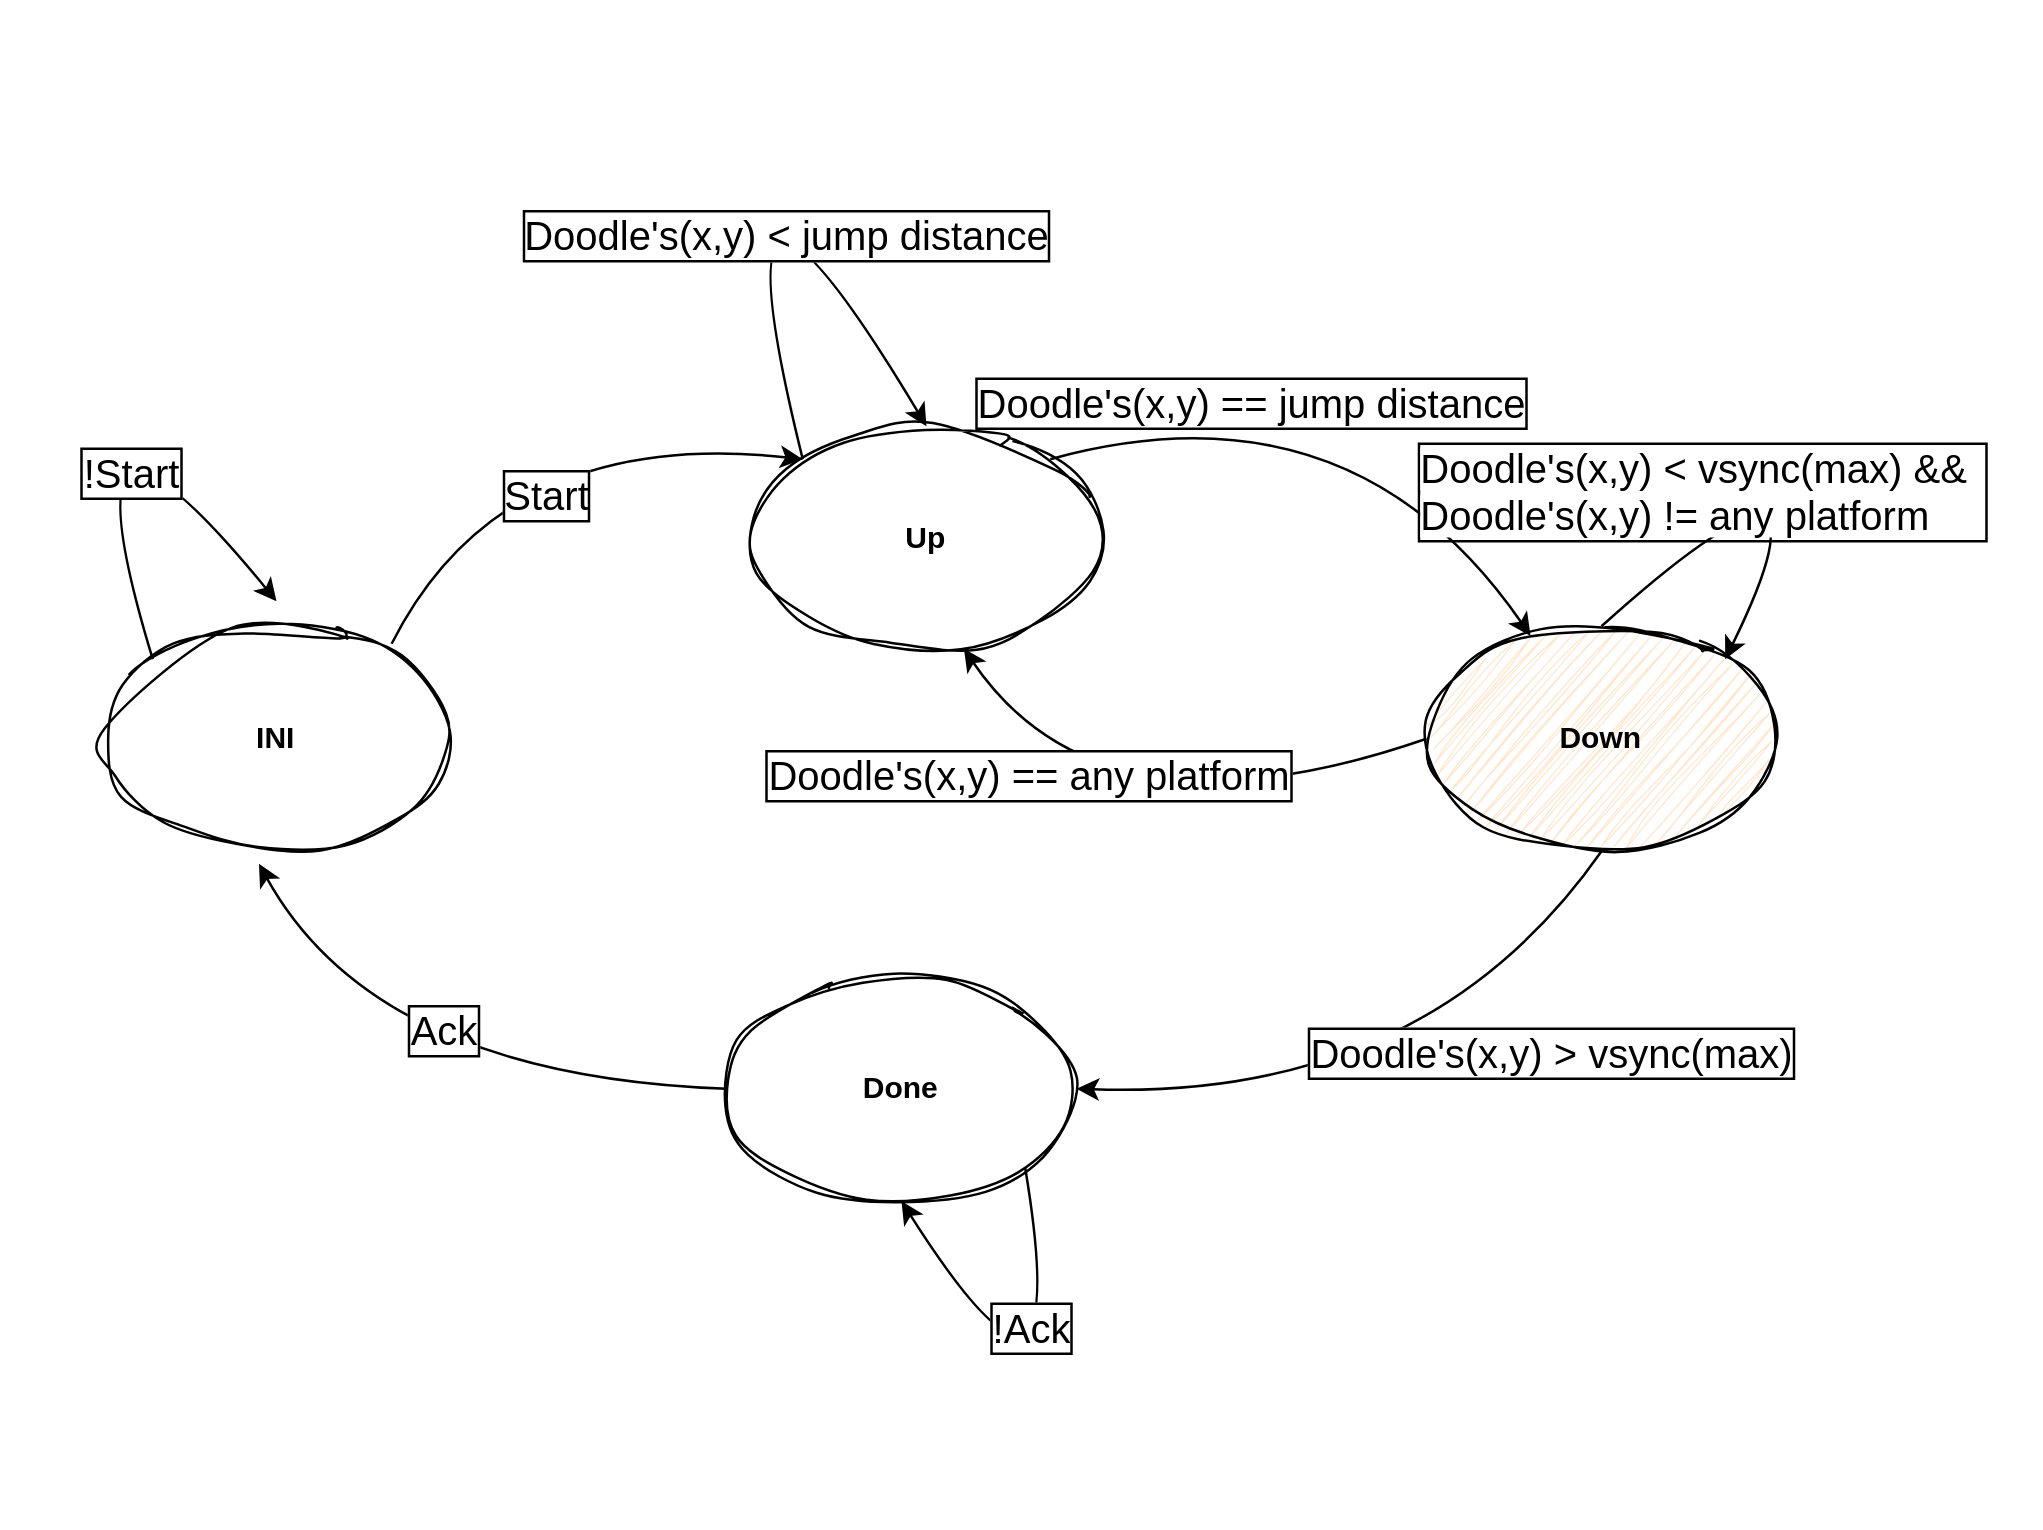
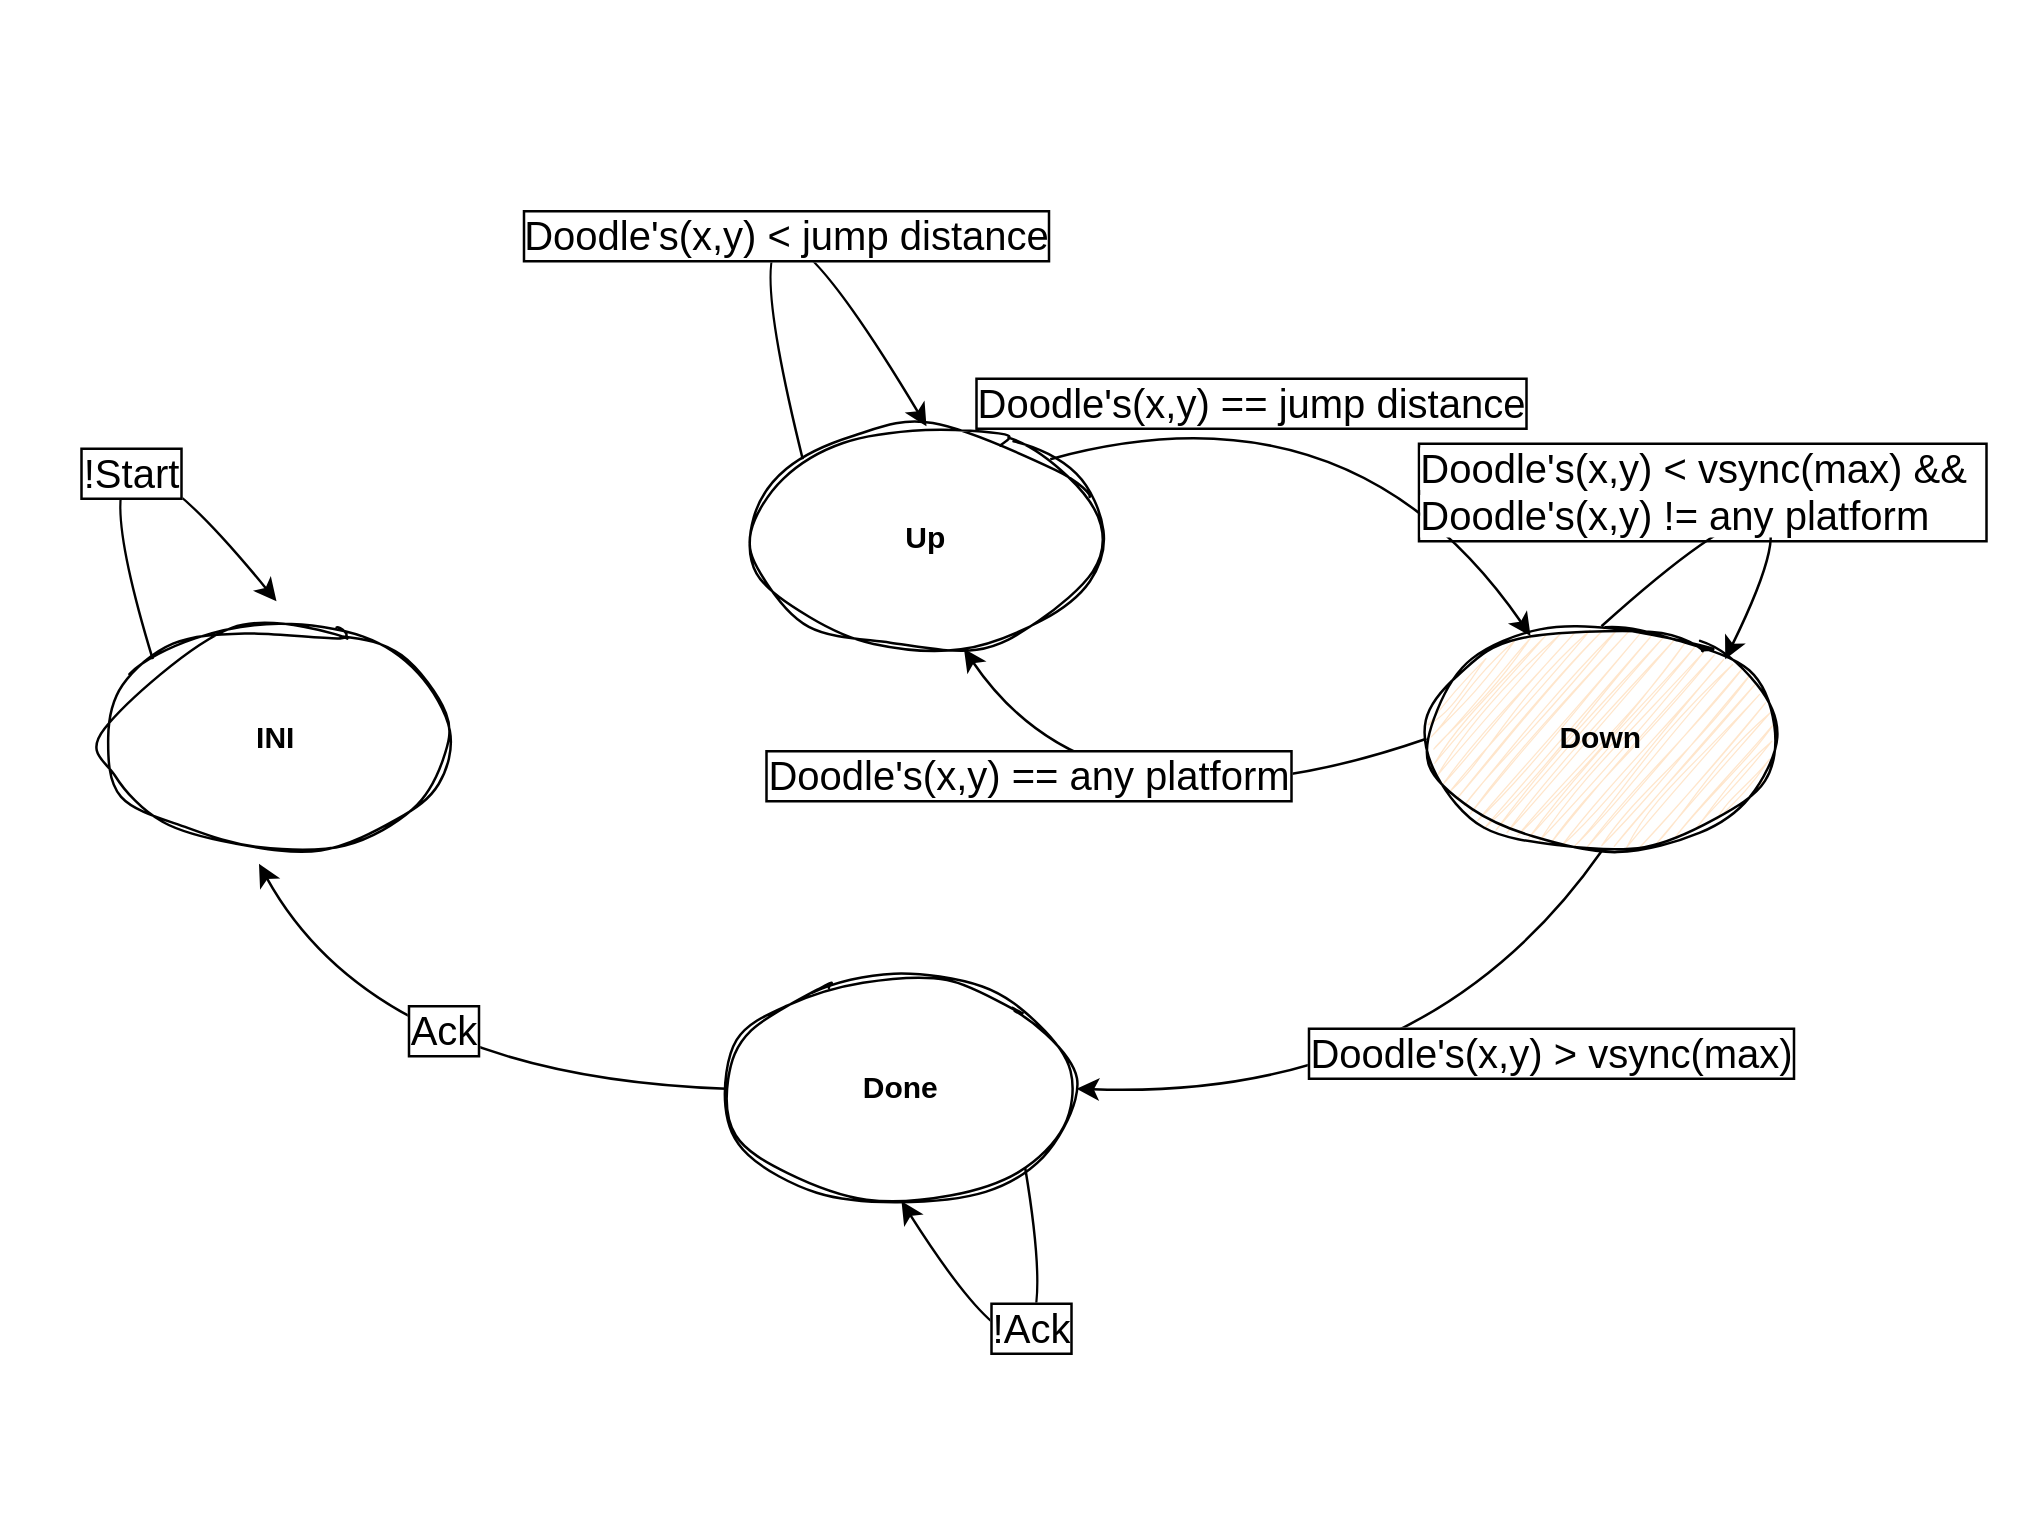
(458, 551) -> none
